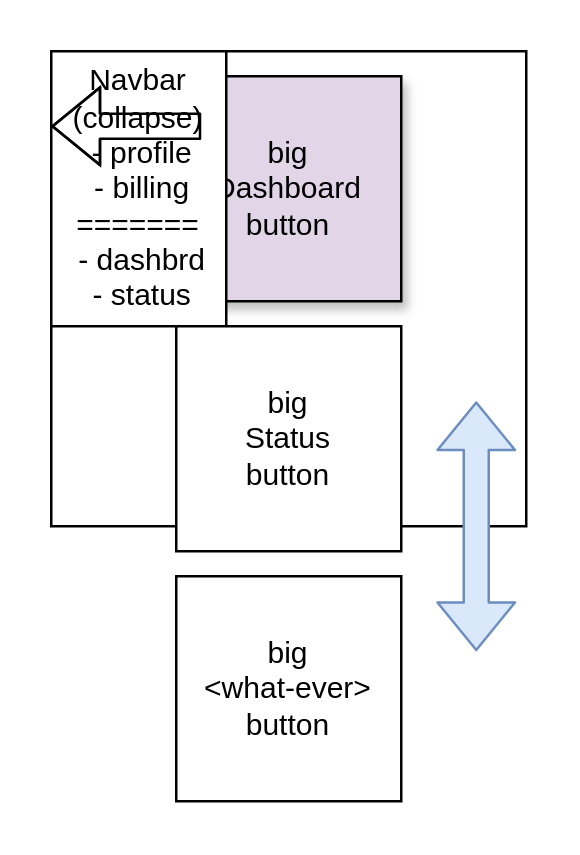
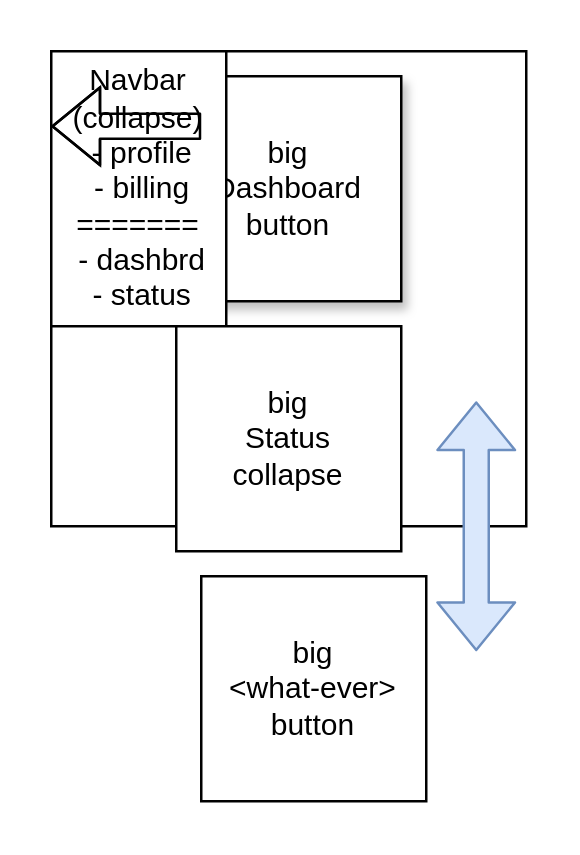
(289, 189) -> (289, 189)
(289, 439) -> (289, 439)
(289, 689) -> (314, 689)
